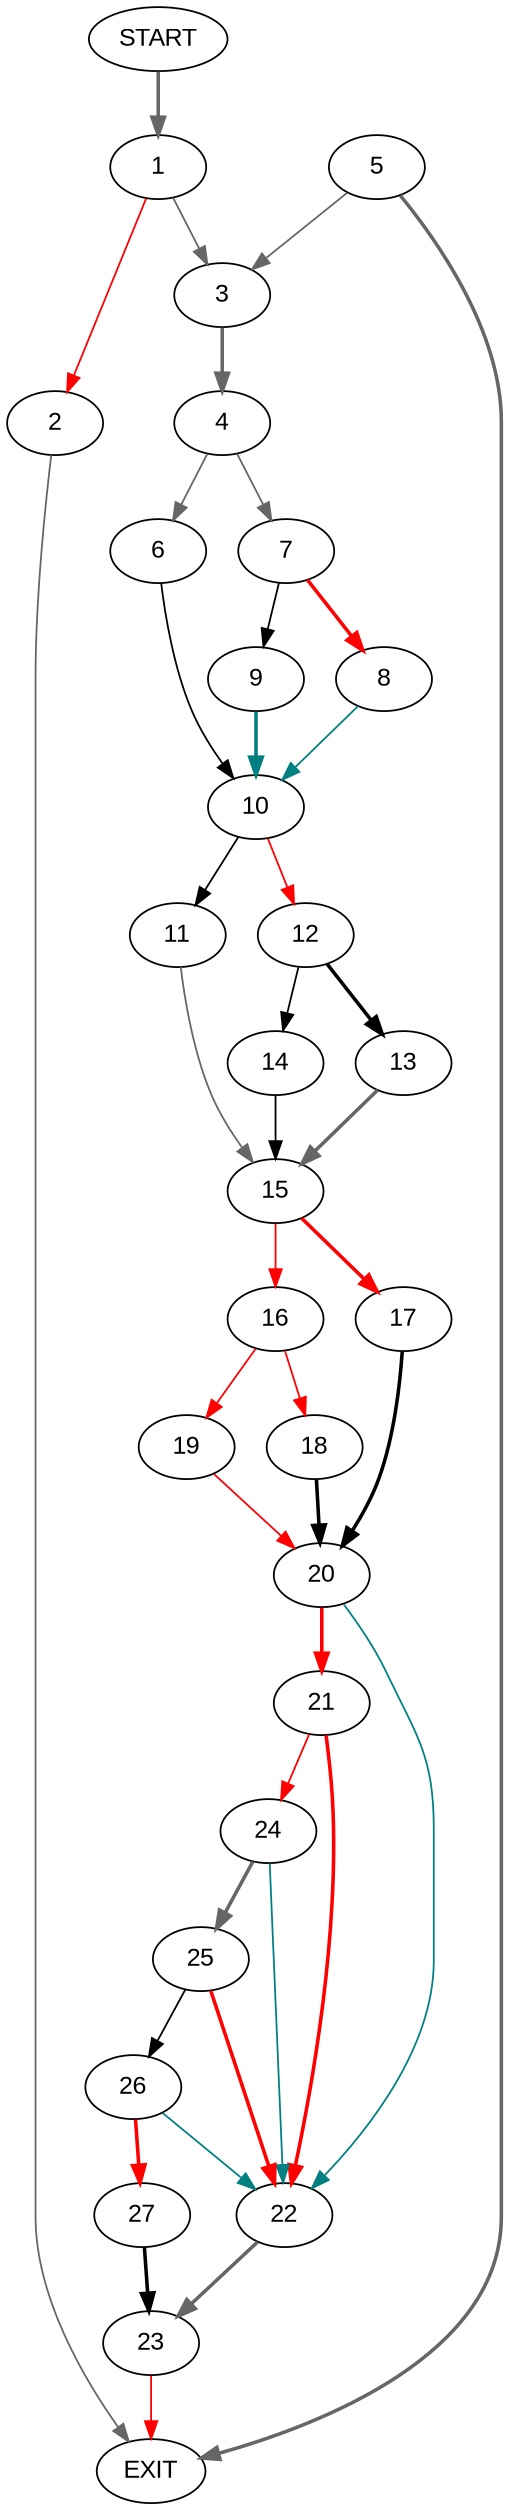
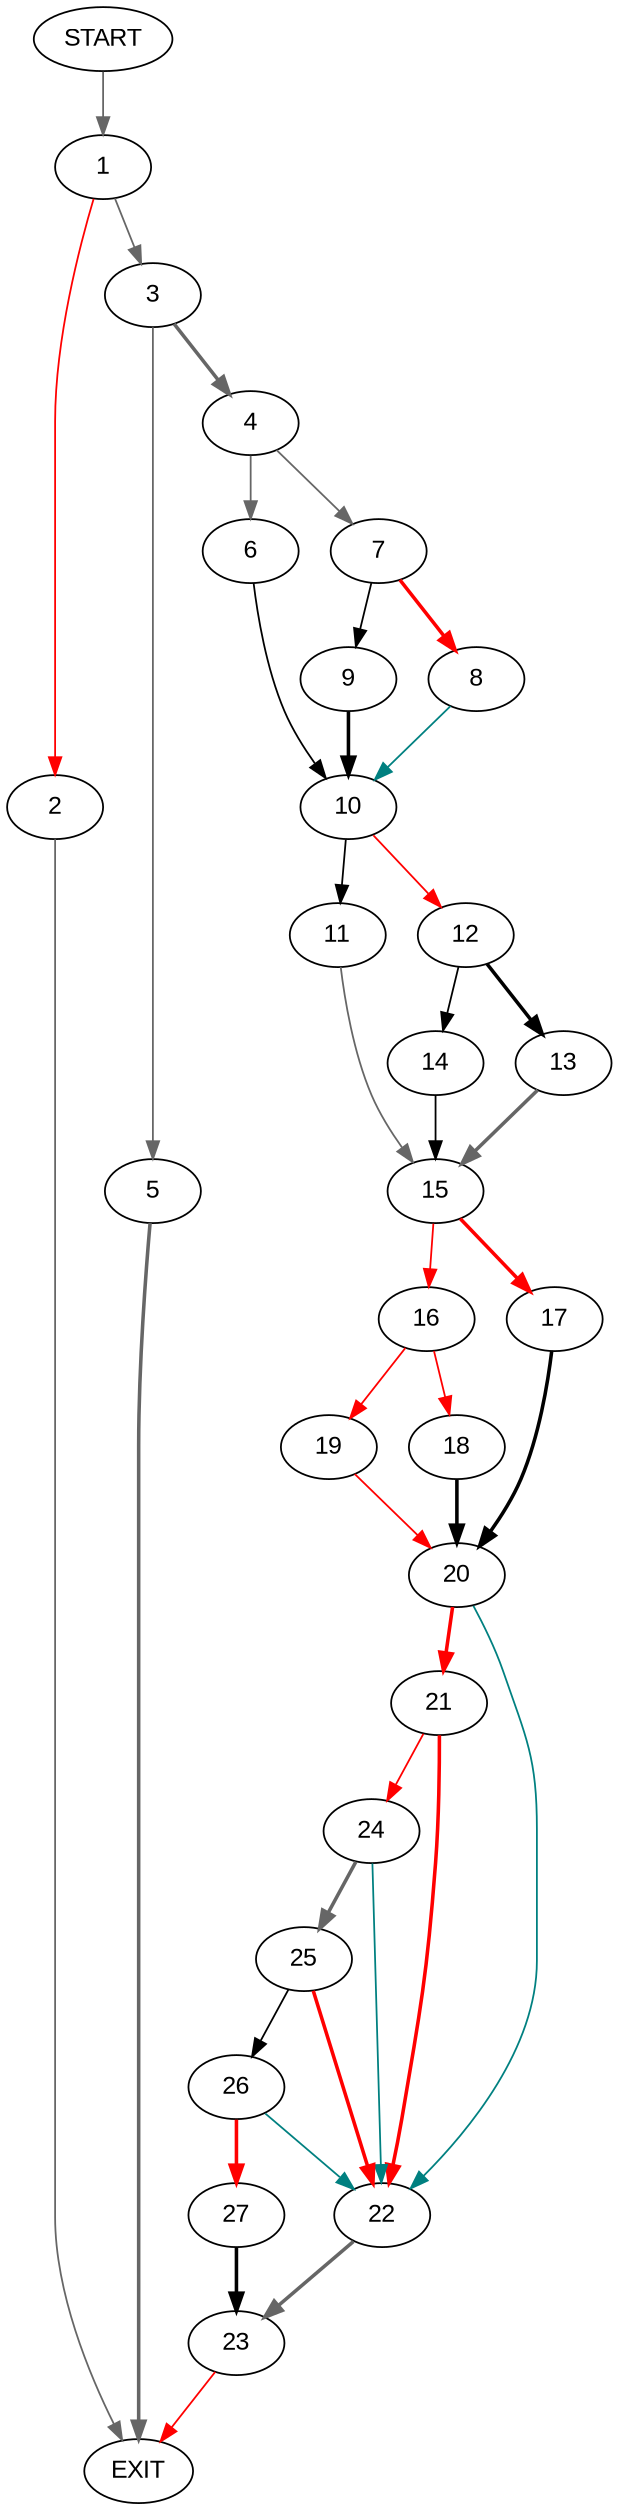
(158, 94) -> (103, 94)
(307, 225) -> (153, 734)
(256, 734) -> (348, 734)
